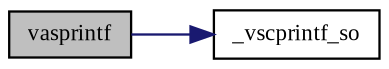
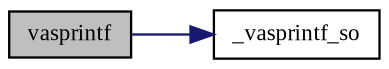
(297, 34) -> (297, 34)
